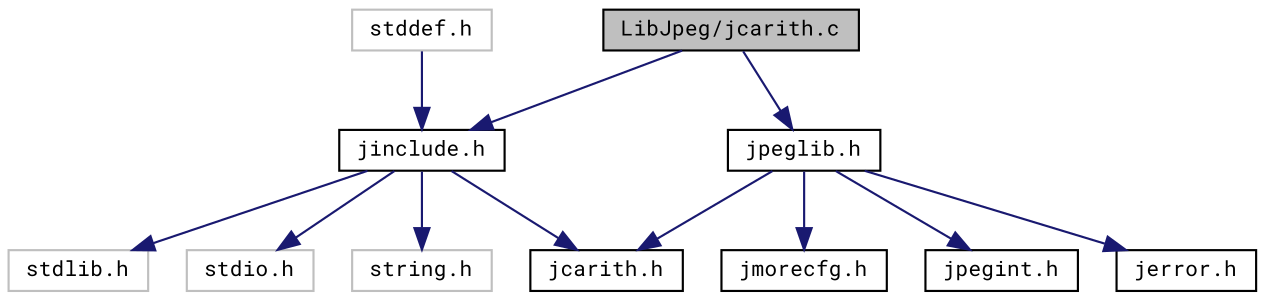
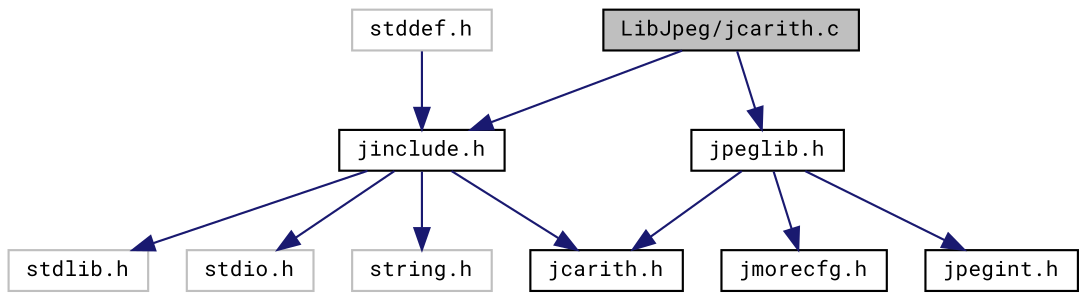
(1186, 271) -> none
